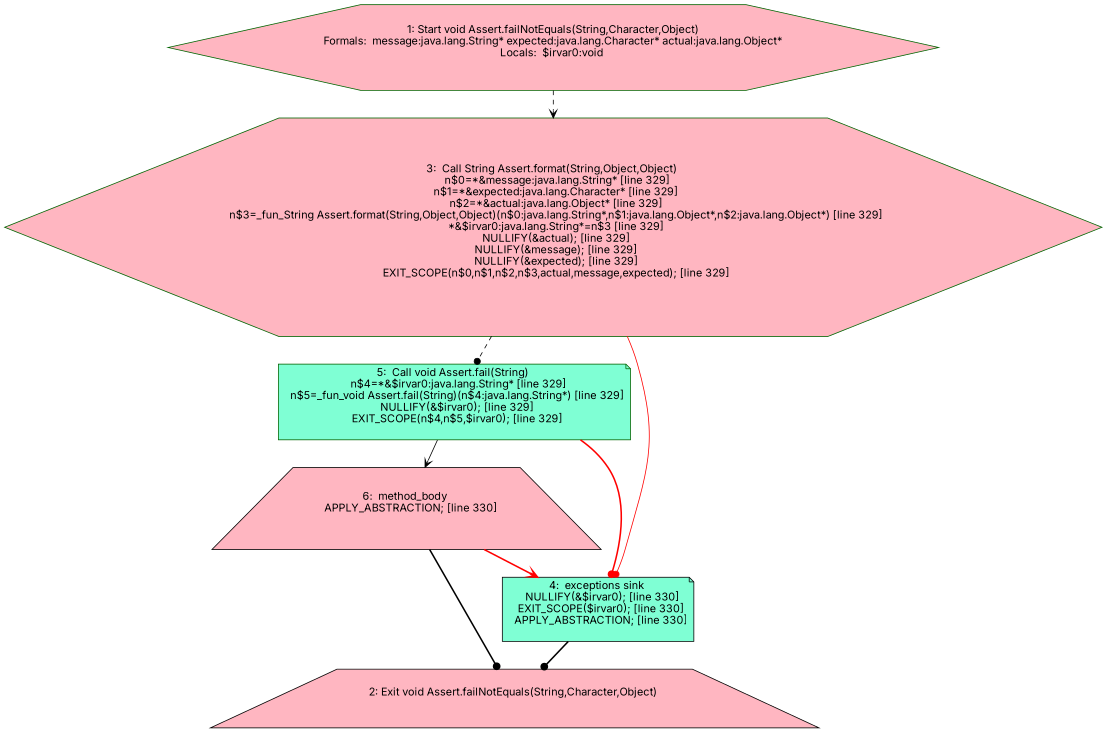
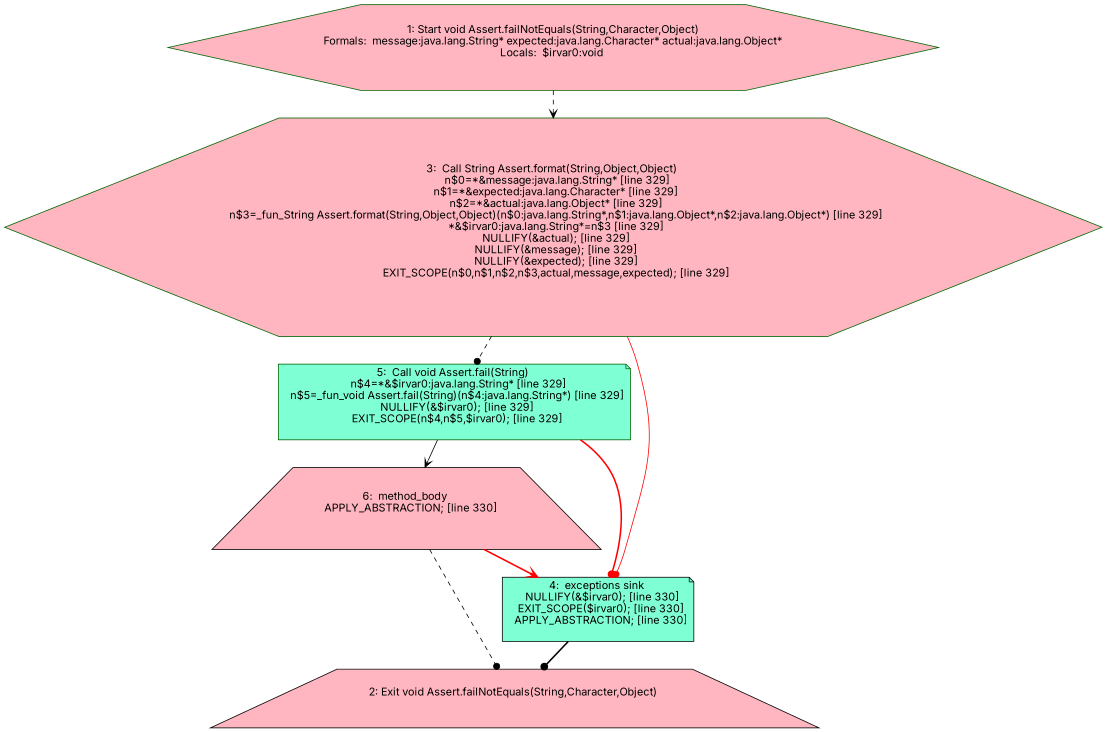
(462, 607) -> (462, 607)
